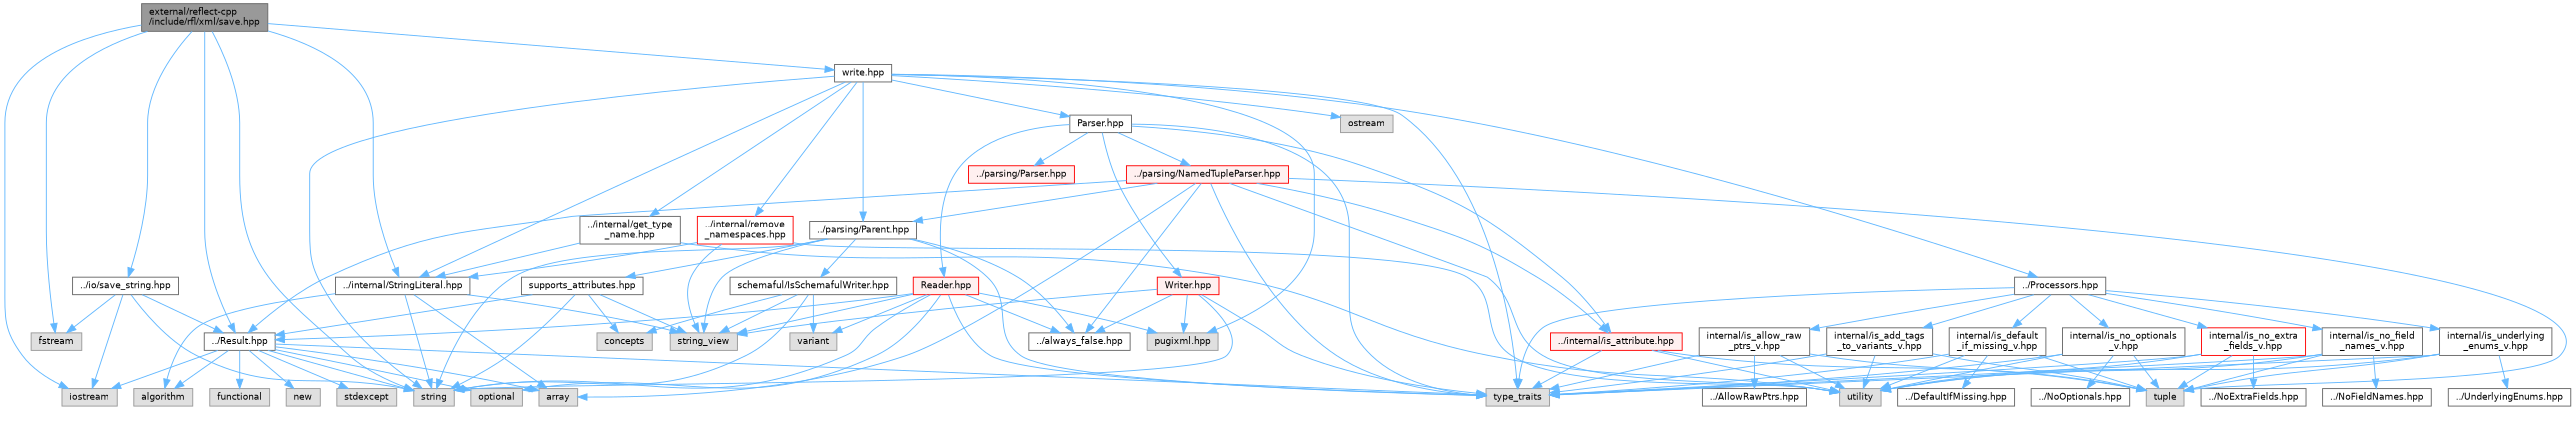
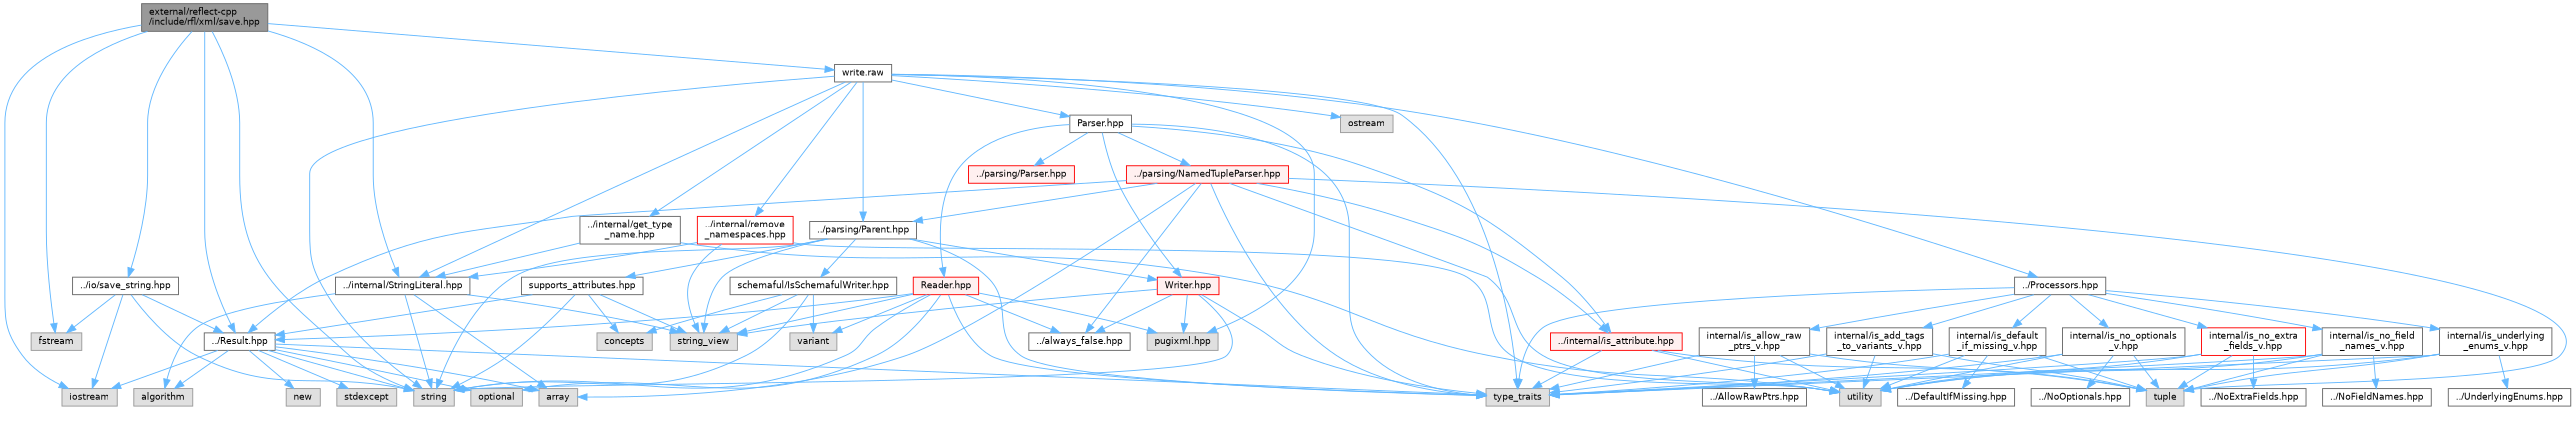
(863, 73) -> (863, 73)
(999, 267) -> (1083, 267)
(240, 397) -> none
